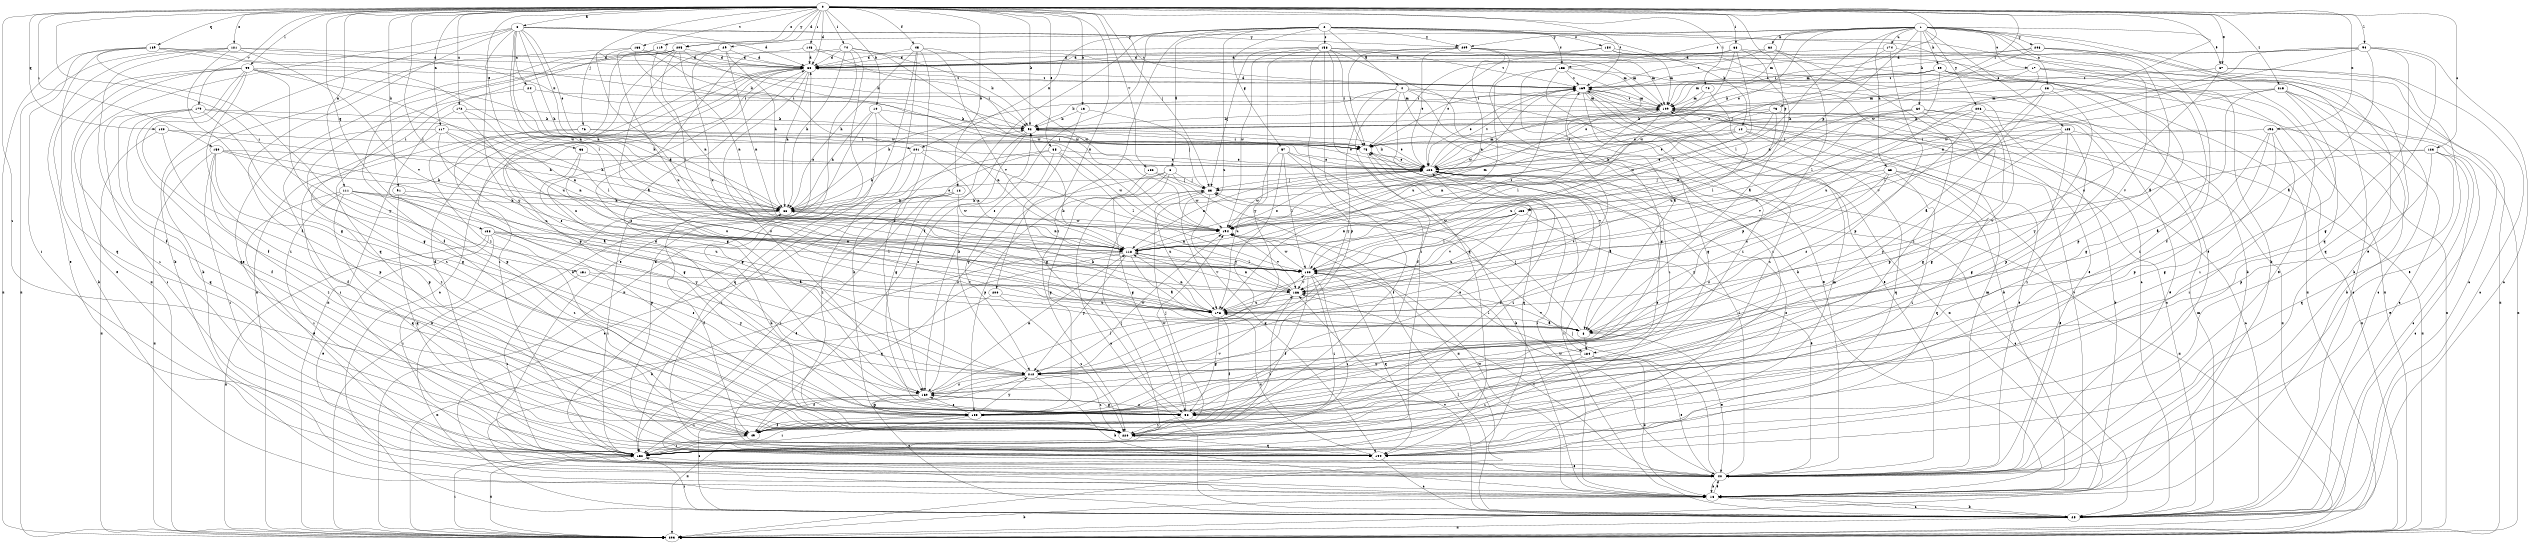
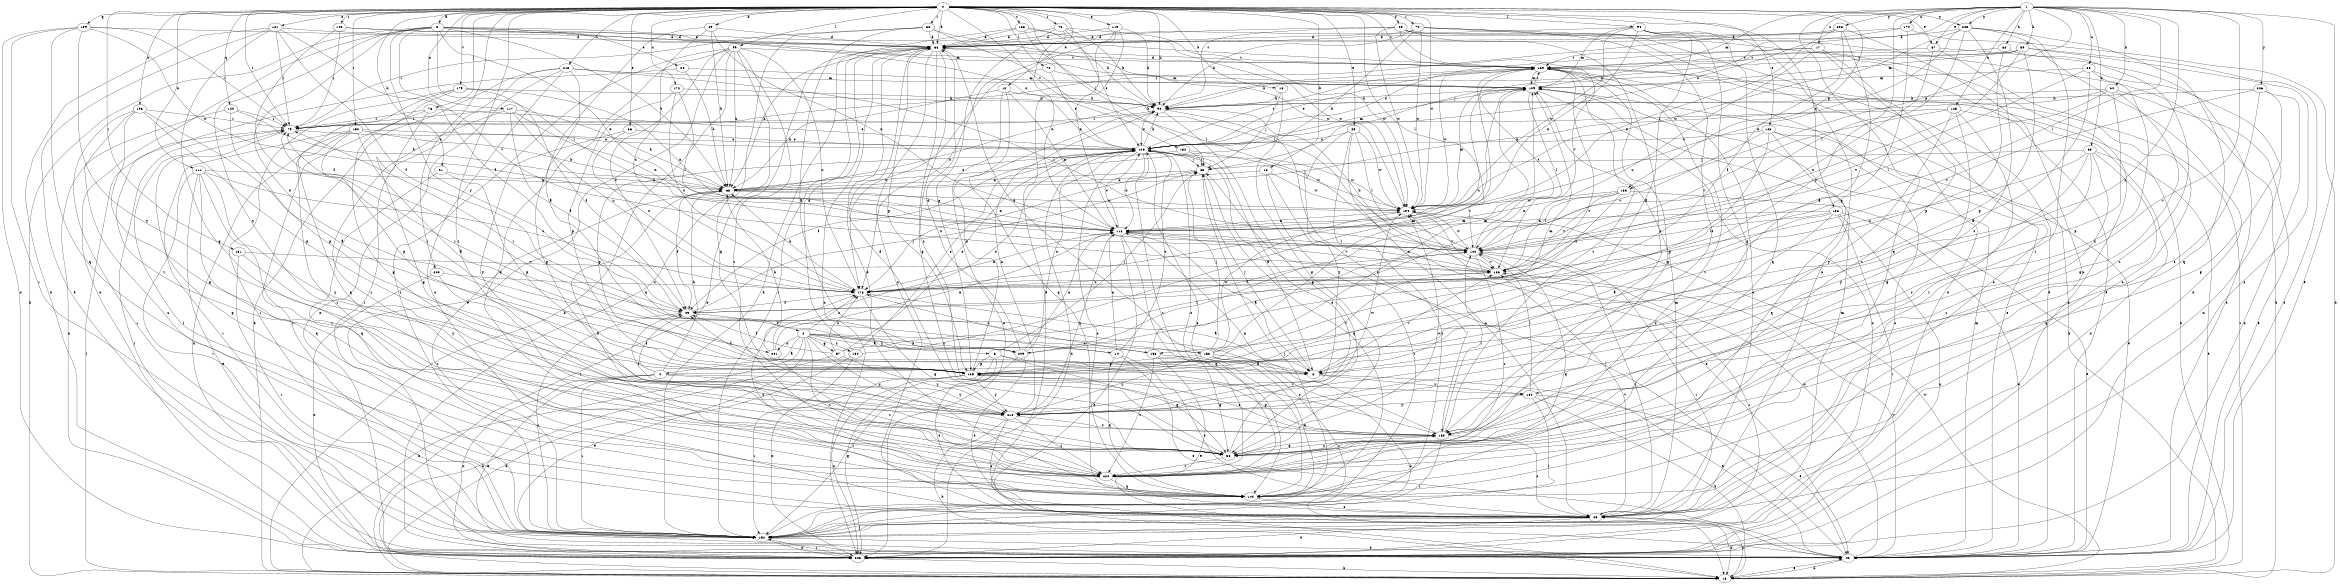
(1197, 57) -> (1000, 37)
(1002, 139) -> (766, 323)
(1459, 354) -> (848, 456)
